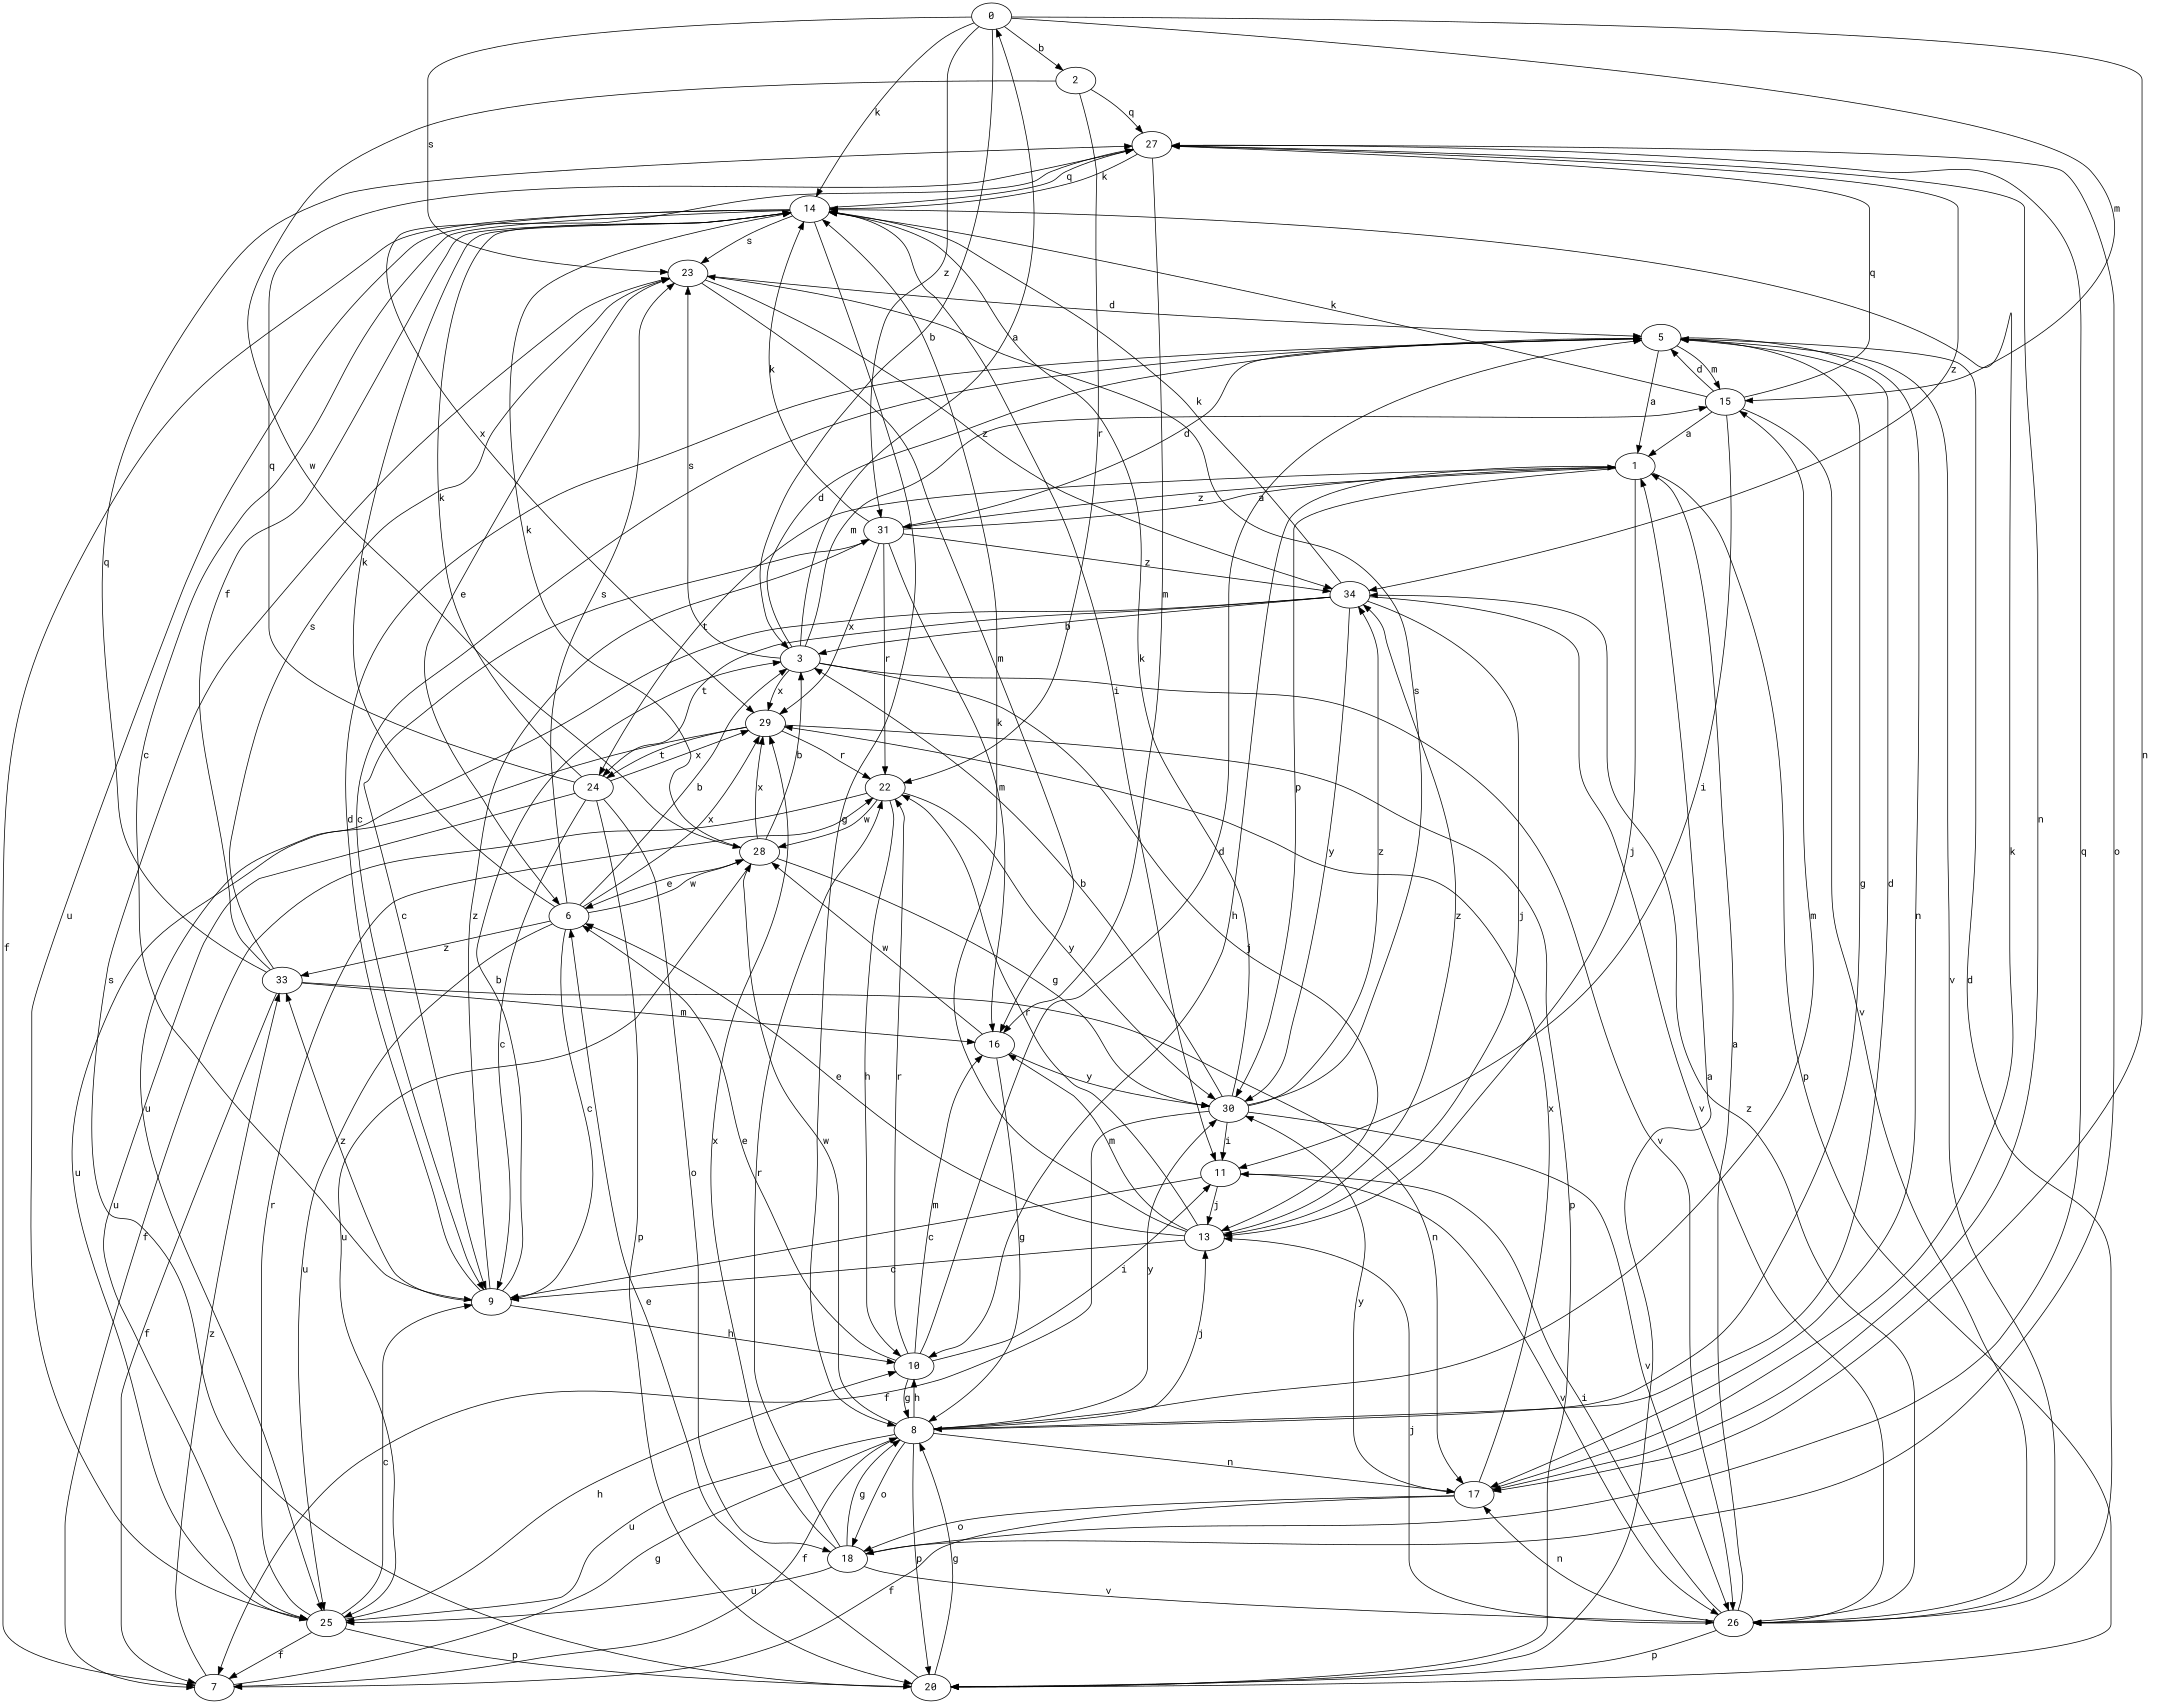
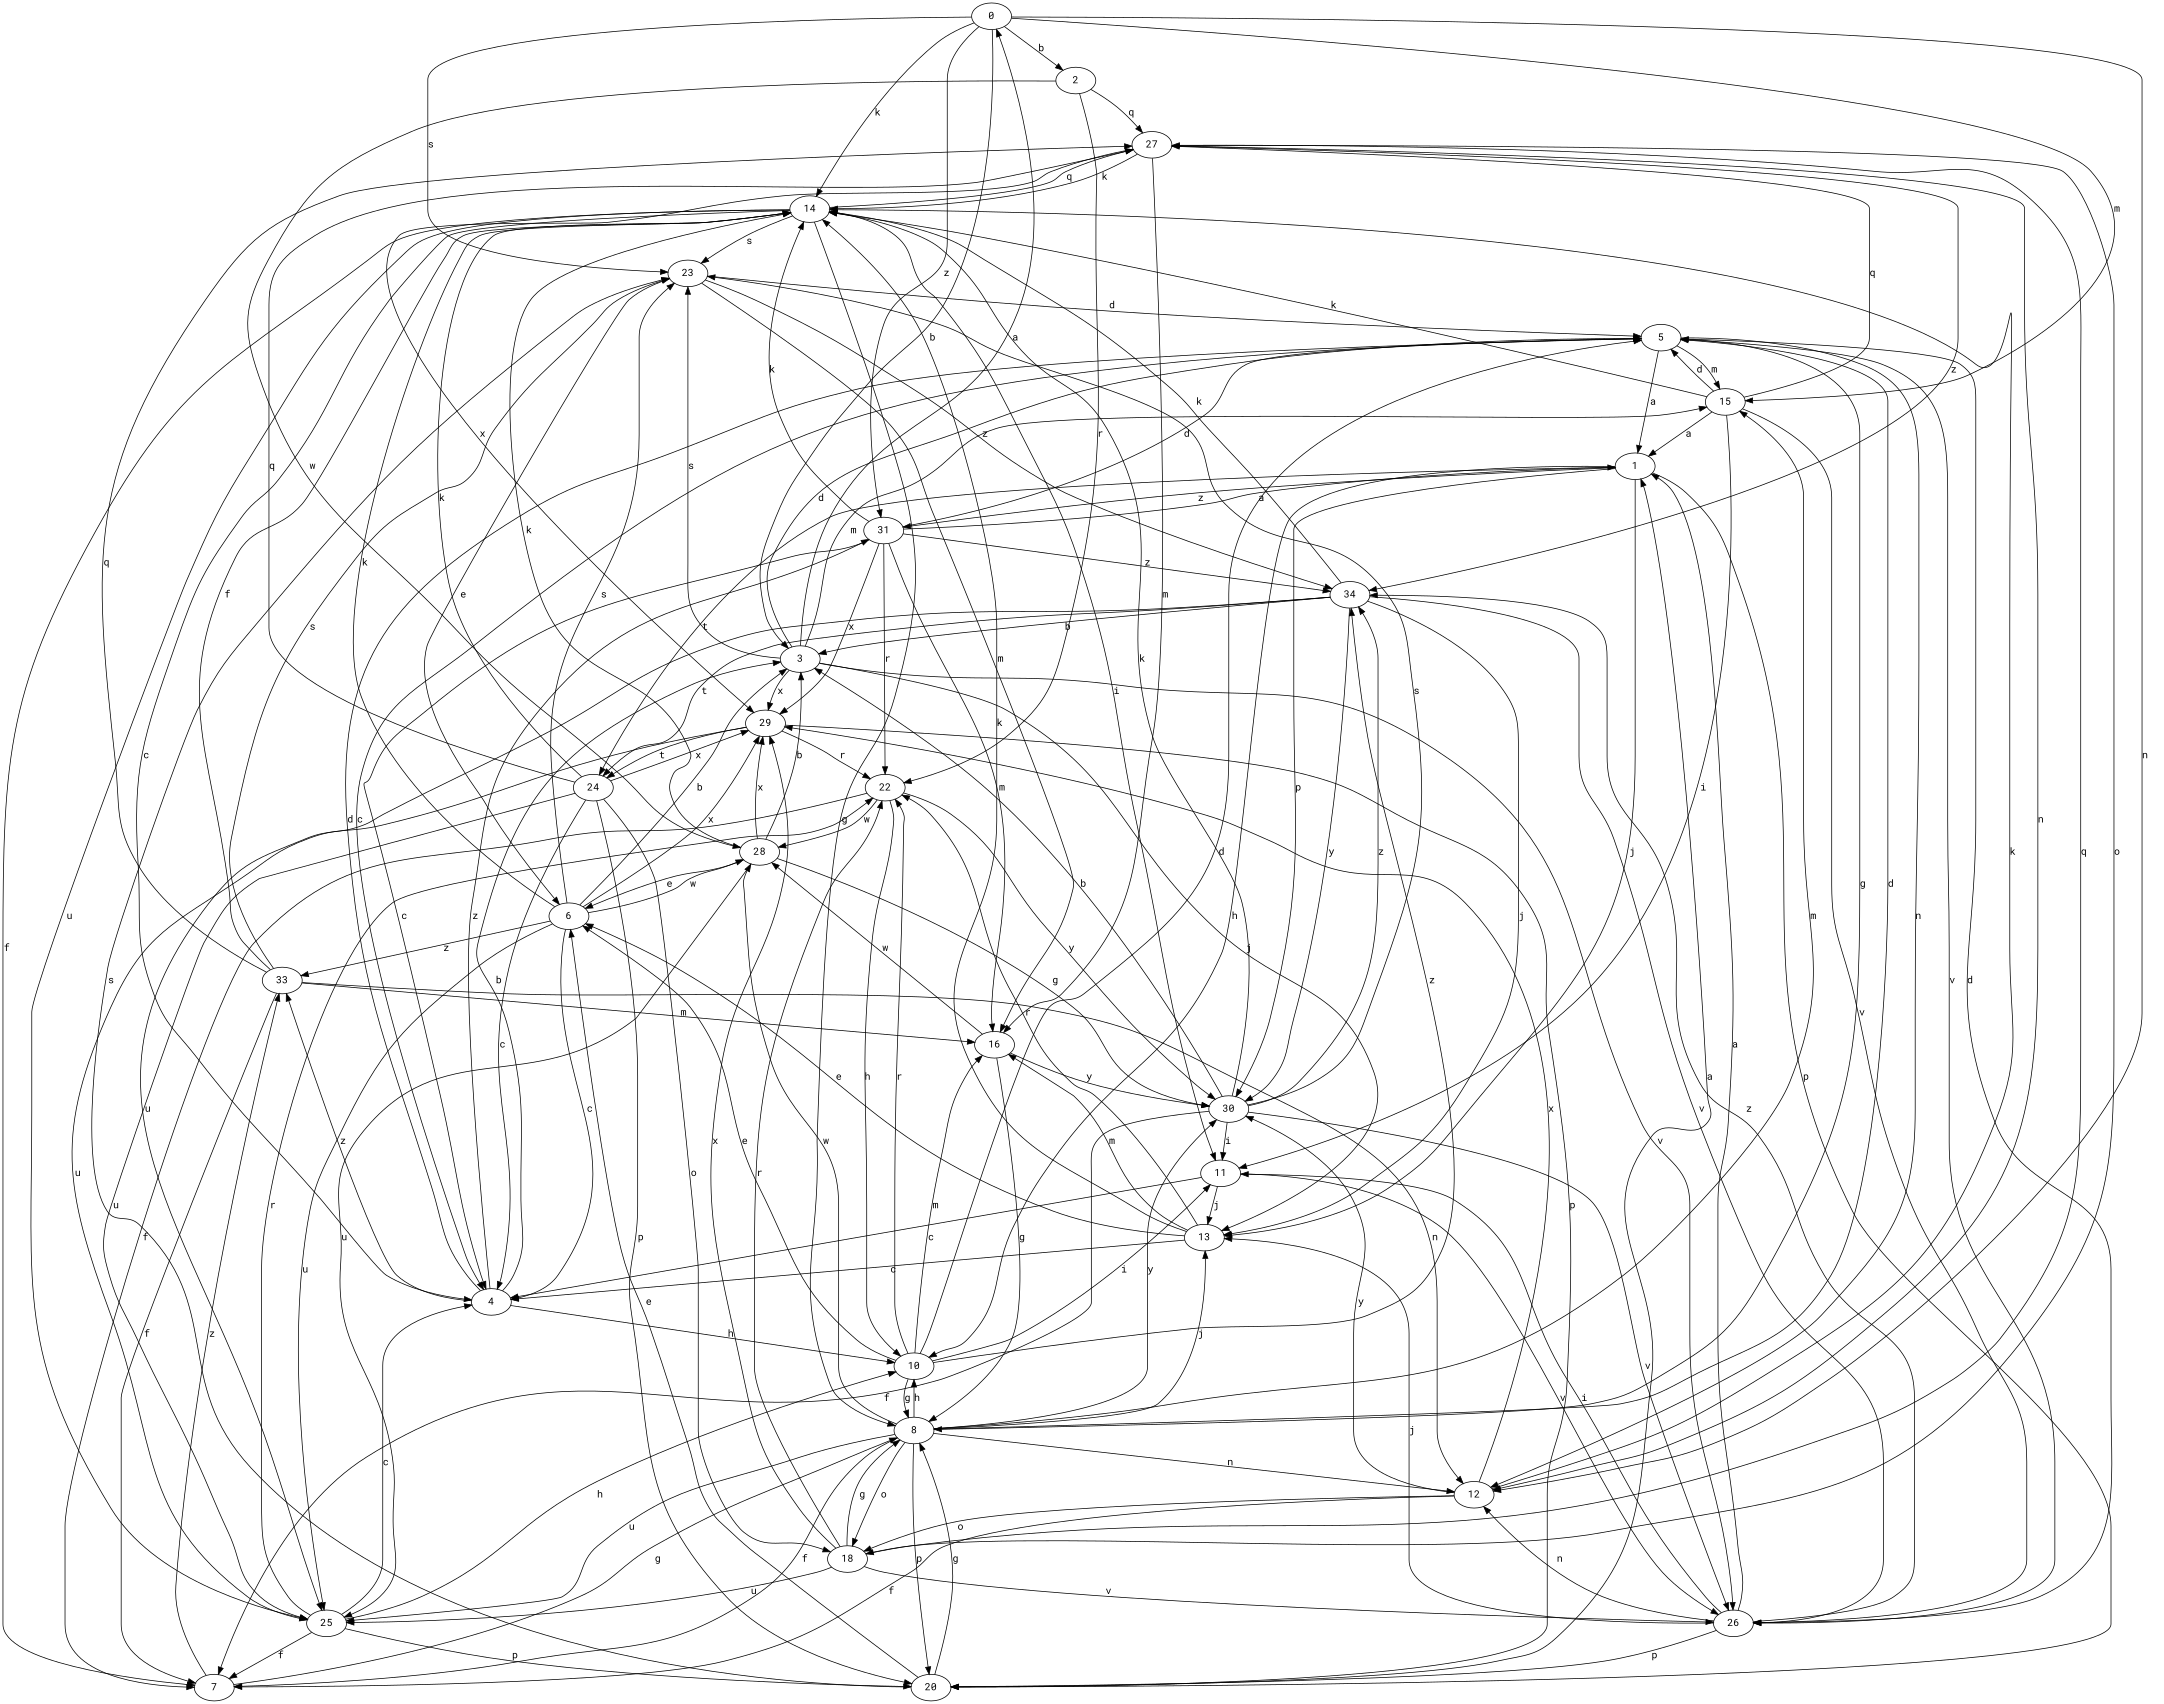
(1448, 969) -> (1447, 1227)
(491, 1302) -> (491, 1302)
(1474, 1495) -> (1474, 1495)
